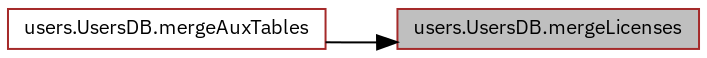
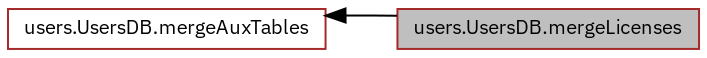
(351, 42) -> (371, 16)
